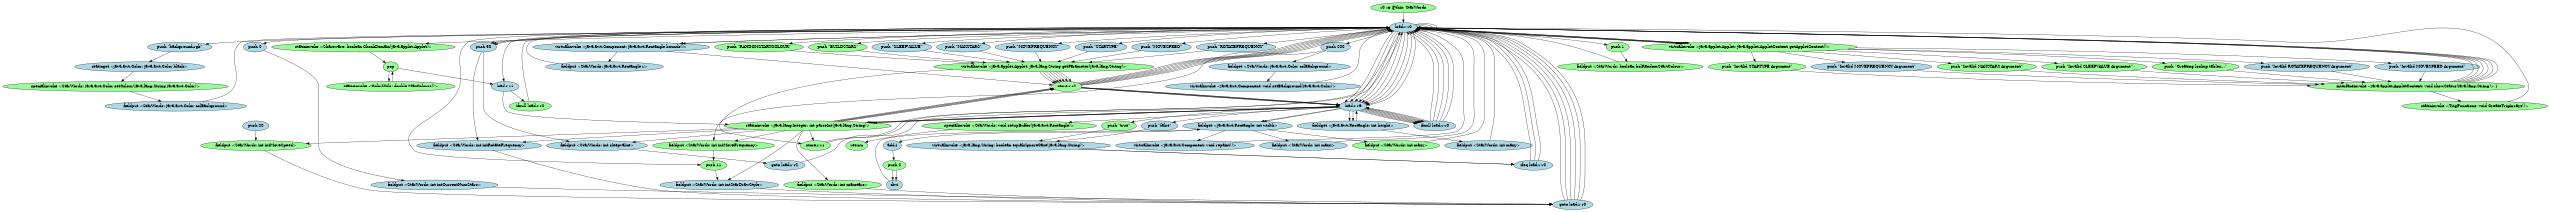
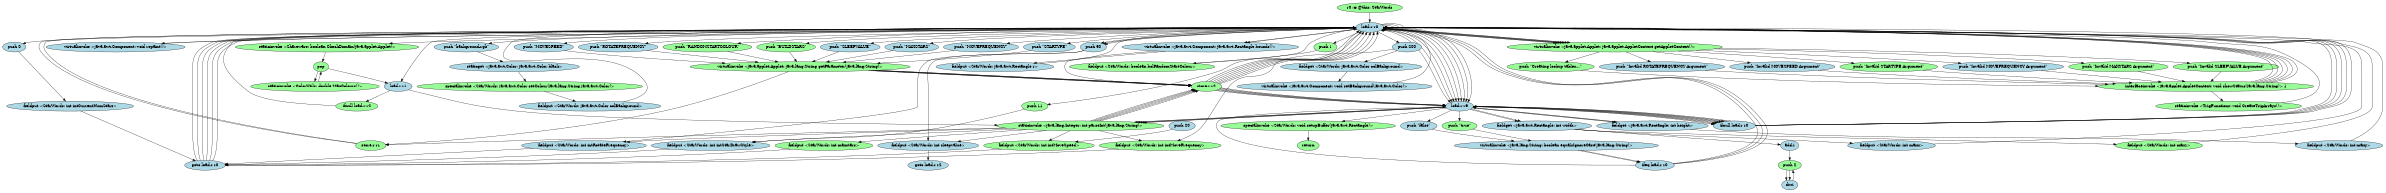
(1063, 113) -> (1307, 153)
(952, 133) -> (1793, 177)
(1213, 135) -> (760, 32)
(714, 154) -> (696, 162)
